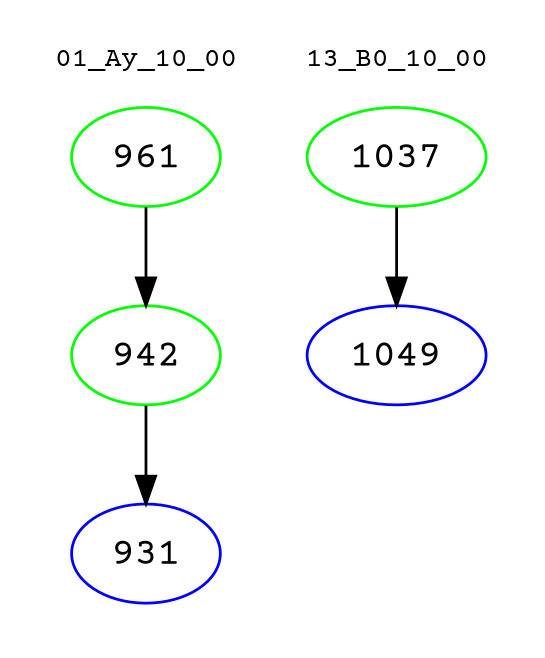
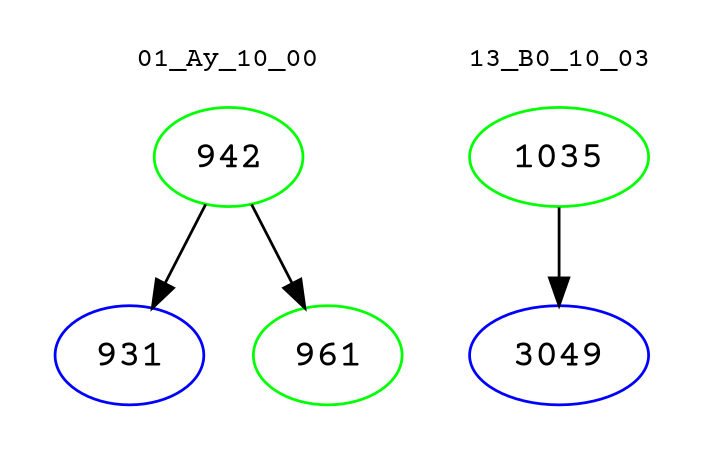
(398, 59) -> (560, 59)
(397, 157) -> (559, 157)
(146, 243) -> (272, 244)
(397, 355) -> (559, 355)
